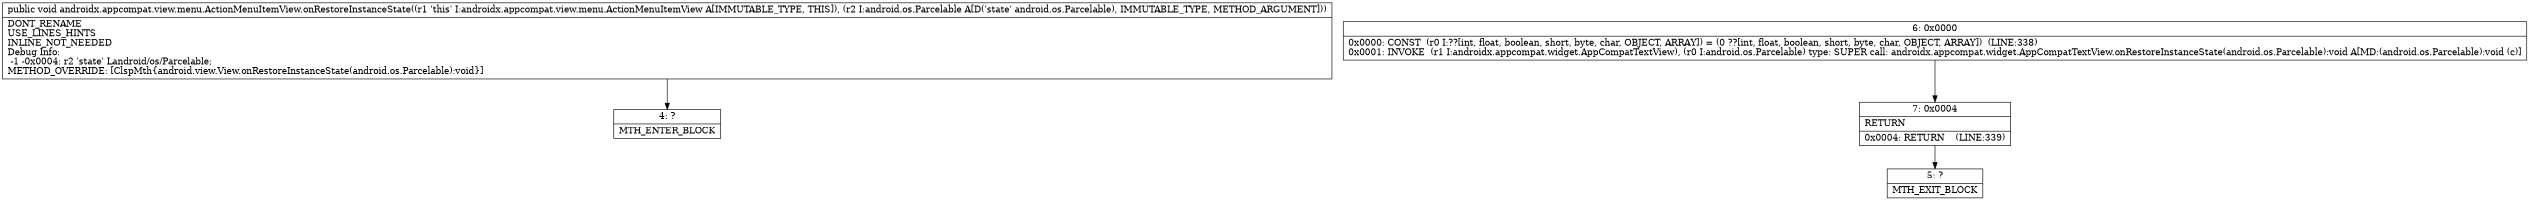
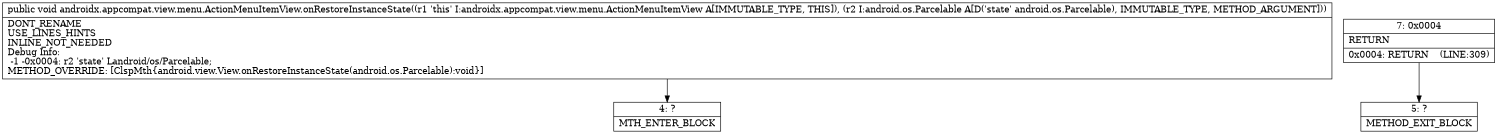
(1935, 41) -> none
(1935, 138) -> (1419, 55)
(1935, 190) -> (1419, 124)
